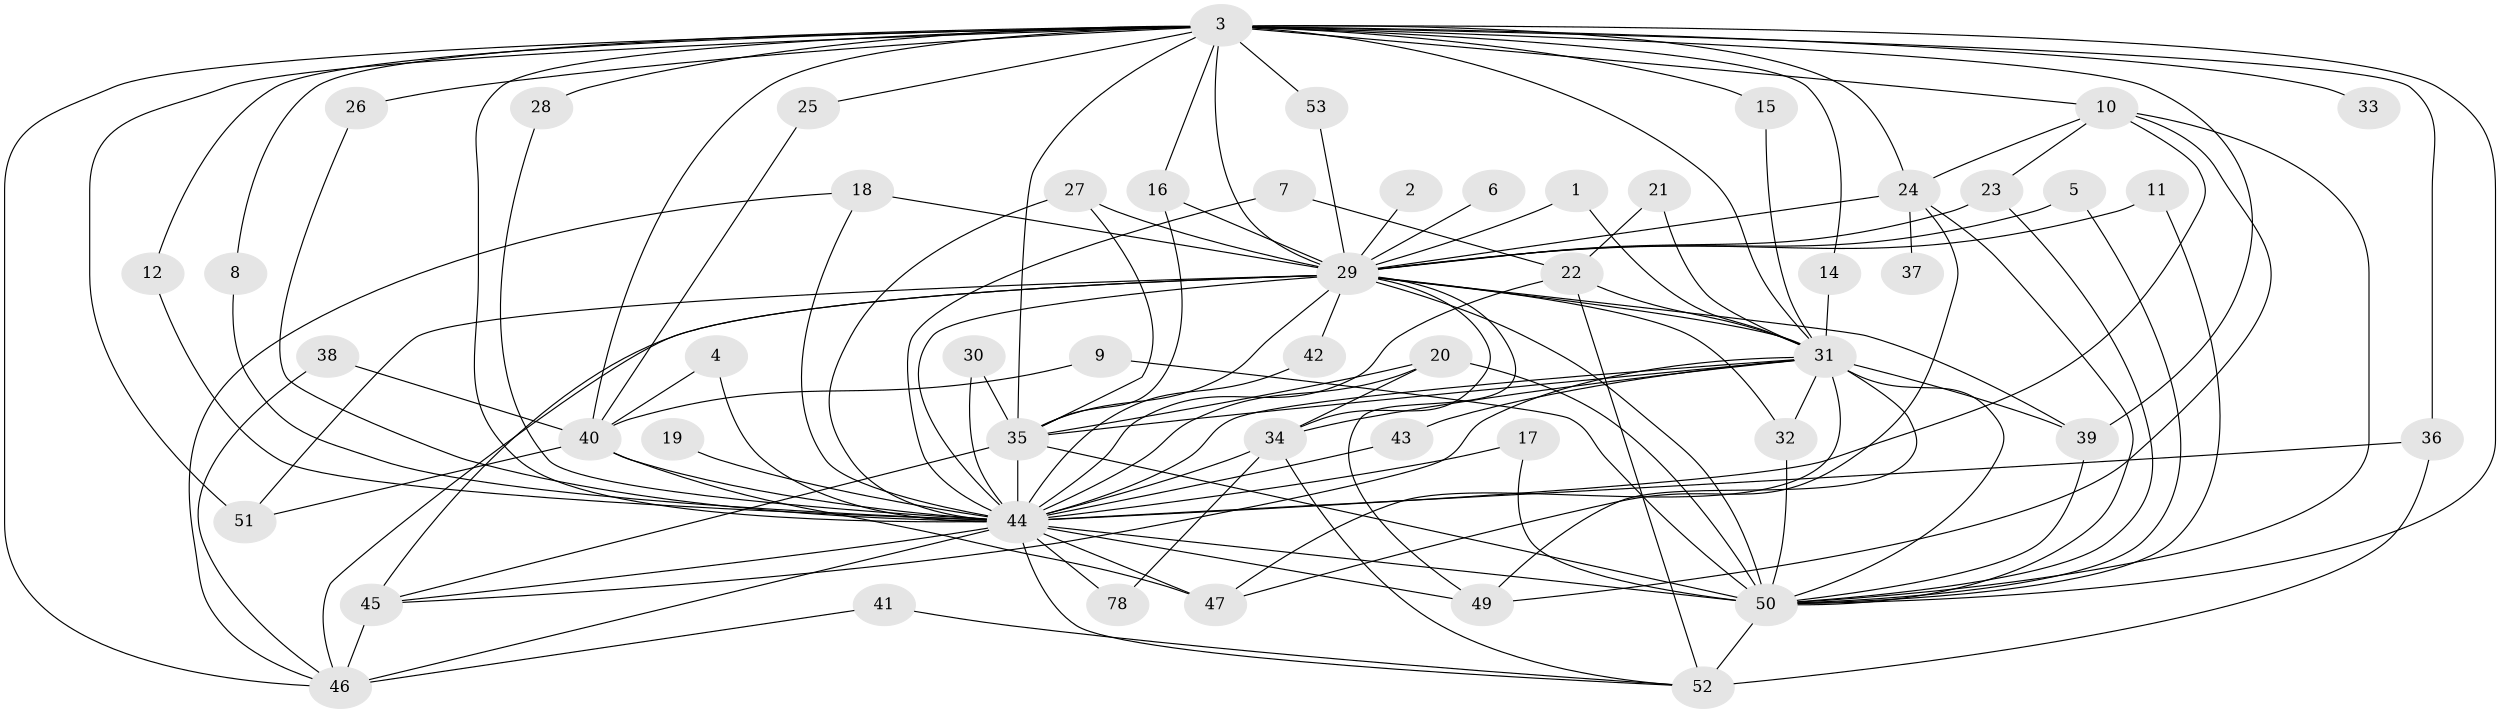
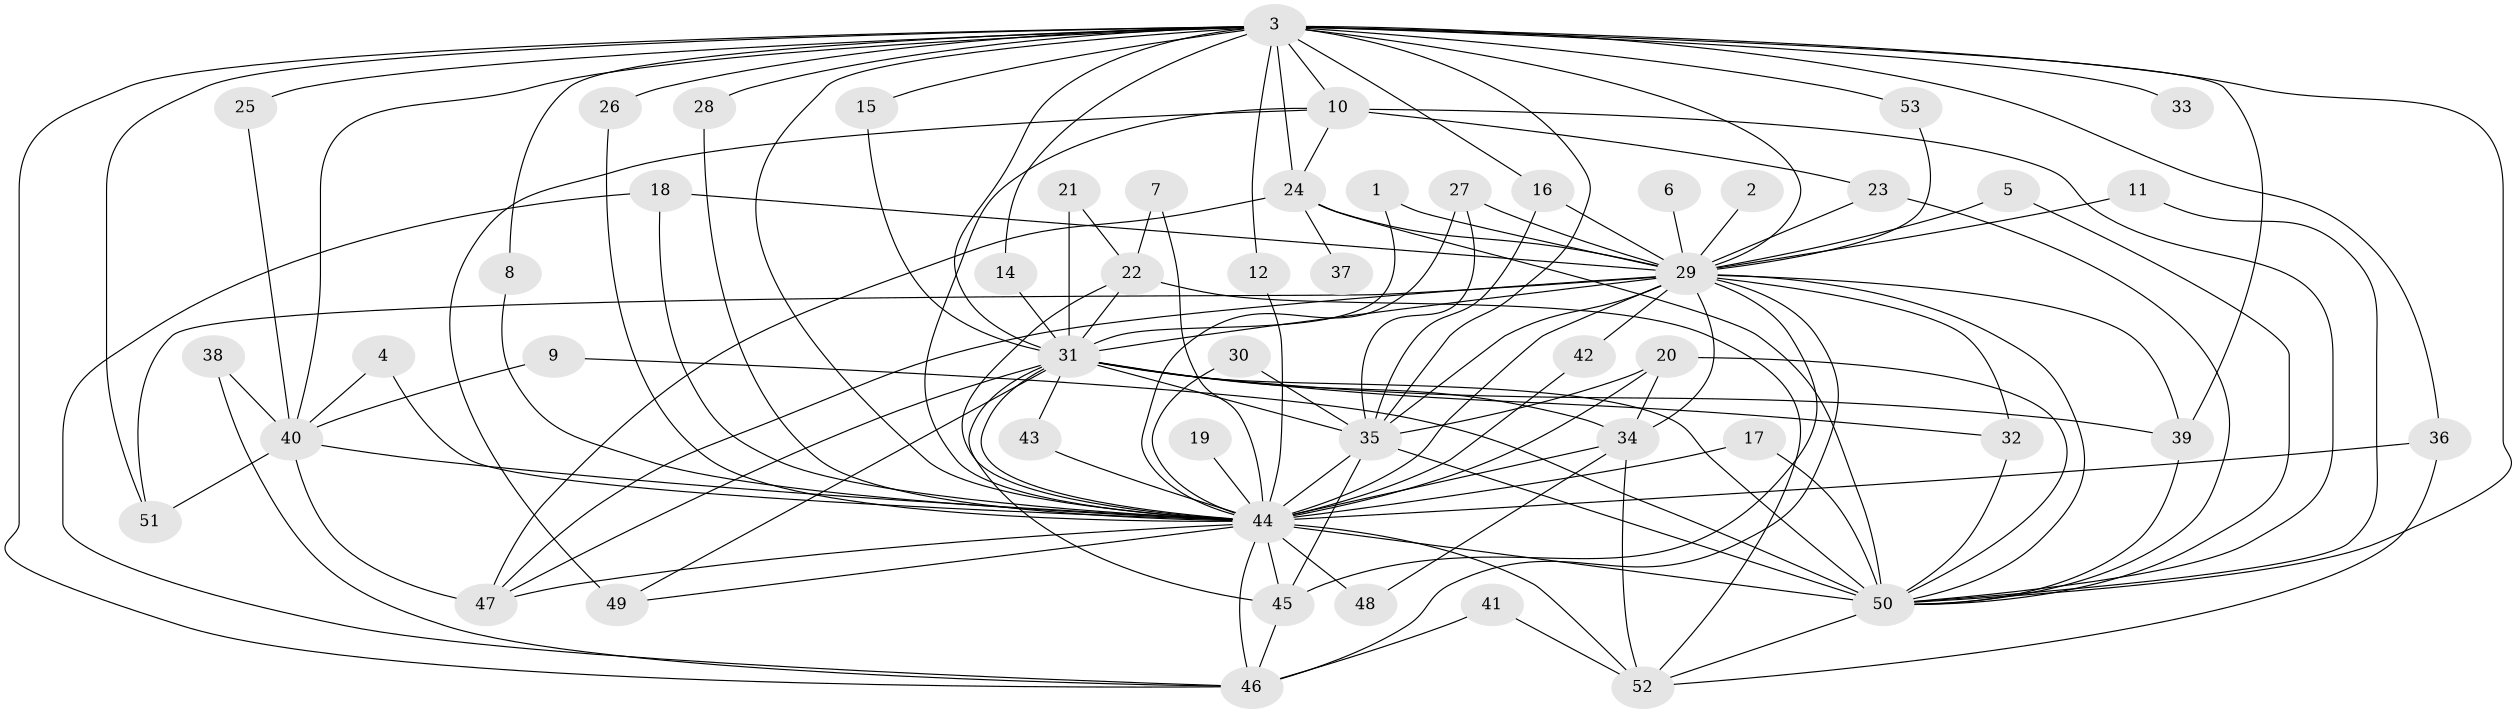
(1352, 437) -> (1078, 327)
(1118, 605) -> (1366, 605)
